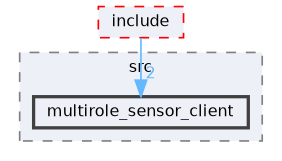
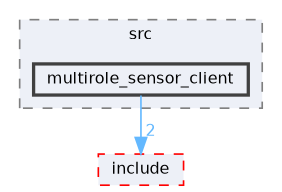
(141, 63) -> (141, 119)
